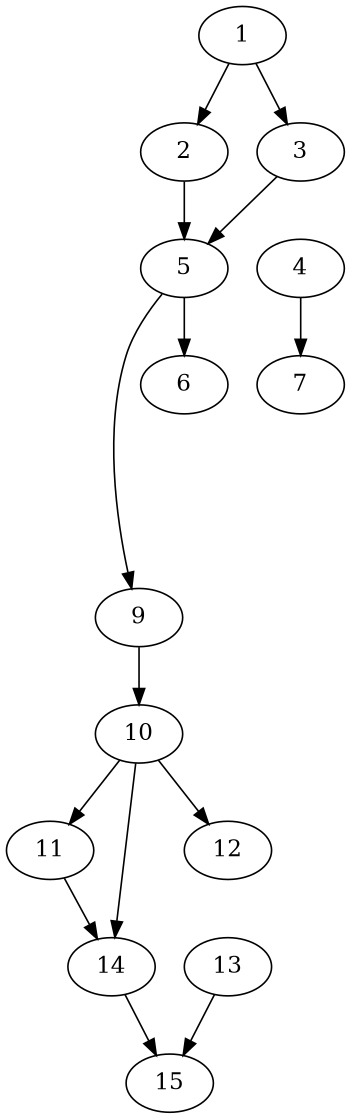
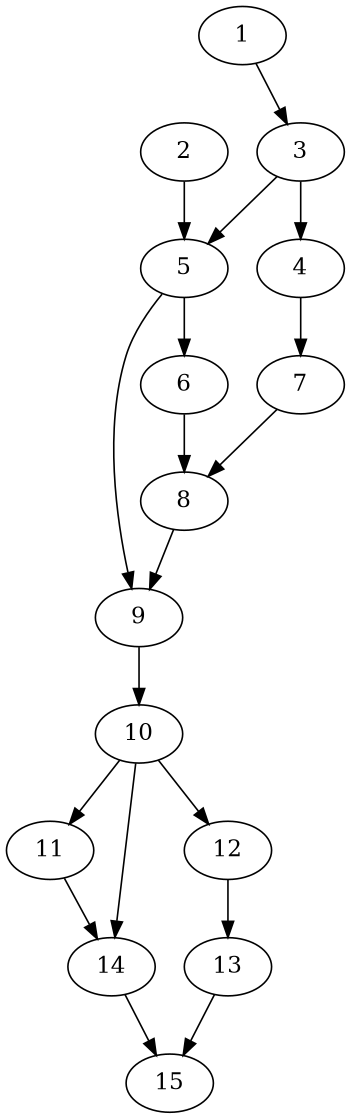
(217, 87) -> none
none -> (301, 202)
none -> (184, 501)
none -> (228, 901)
